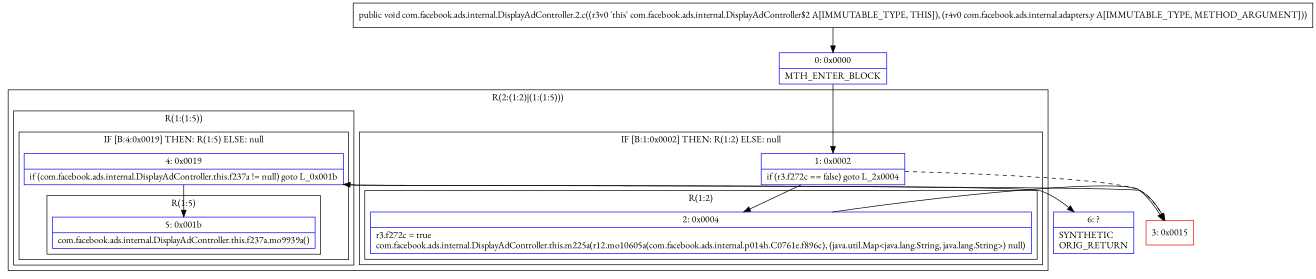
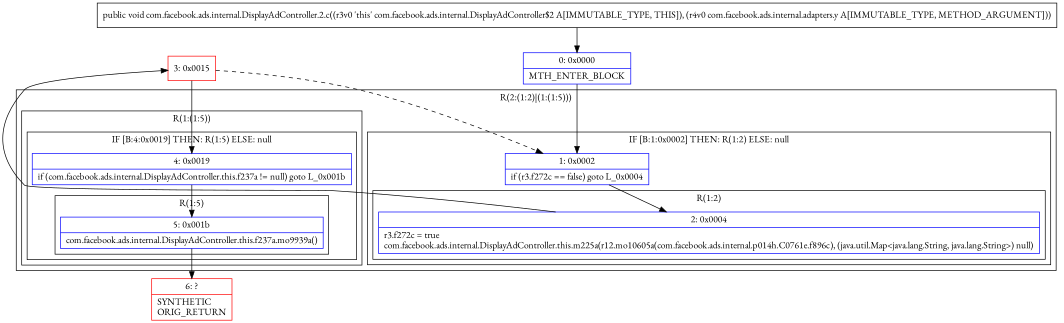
(833, 177) -> (577, 177)
(1032, 177) -> (380, 95)
(708, 186) -> (192, 260)
(1094, 233) -> (192, 299)
